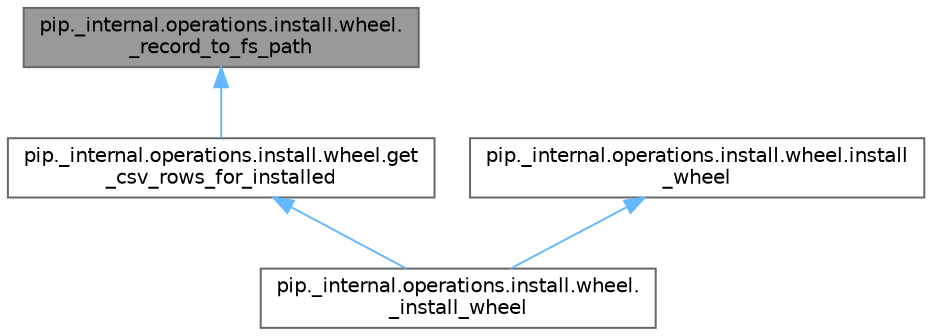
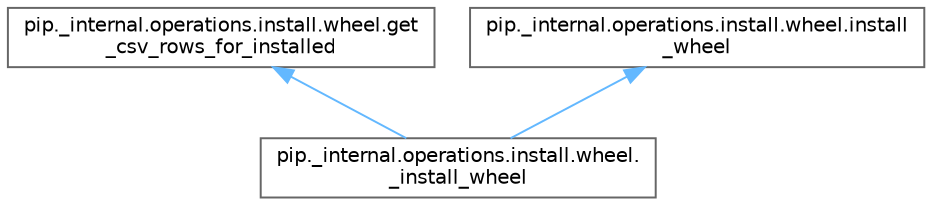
(221, 38) -> none
